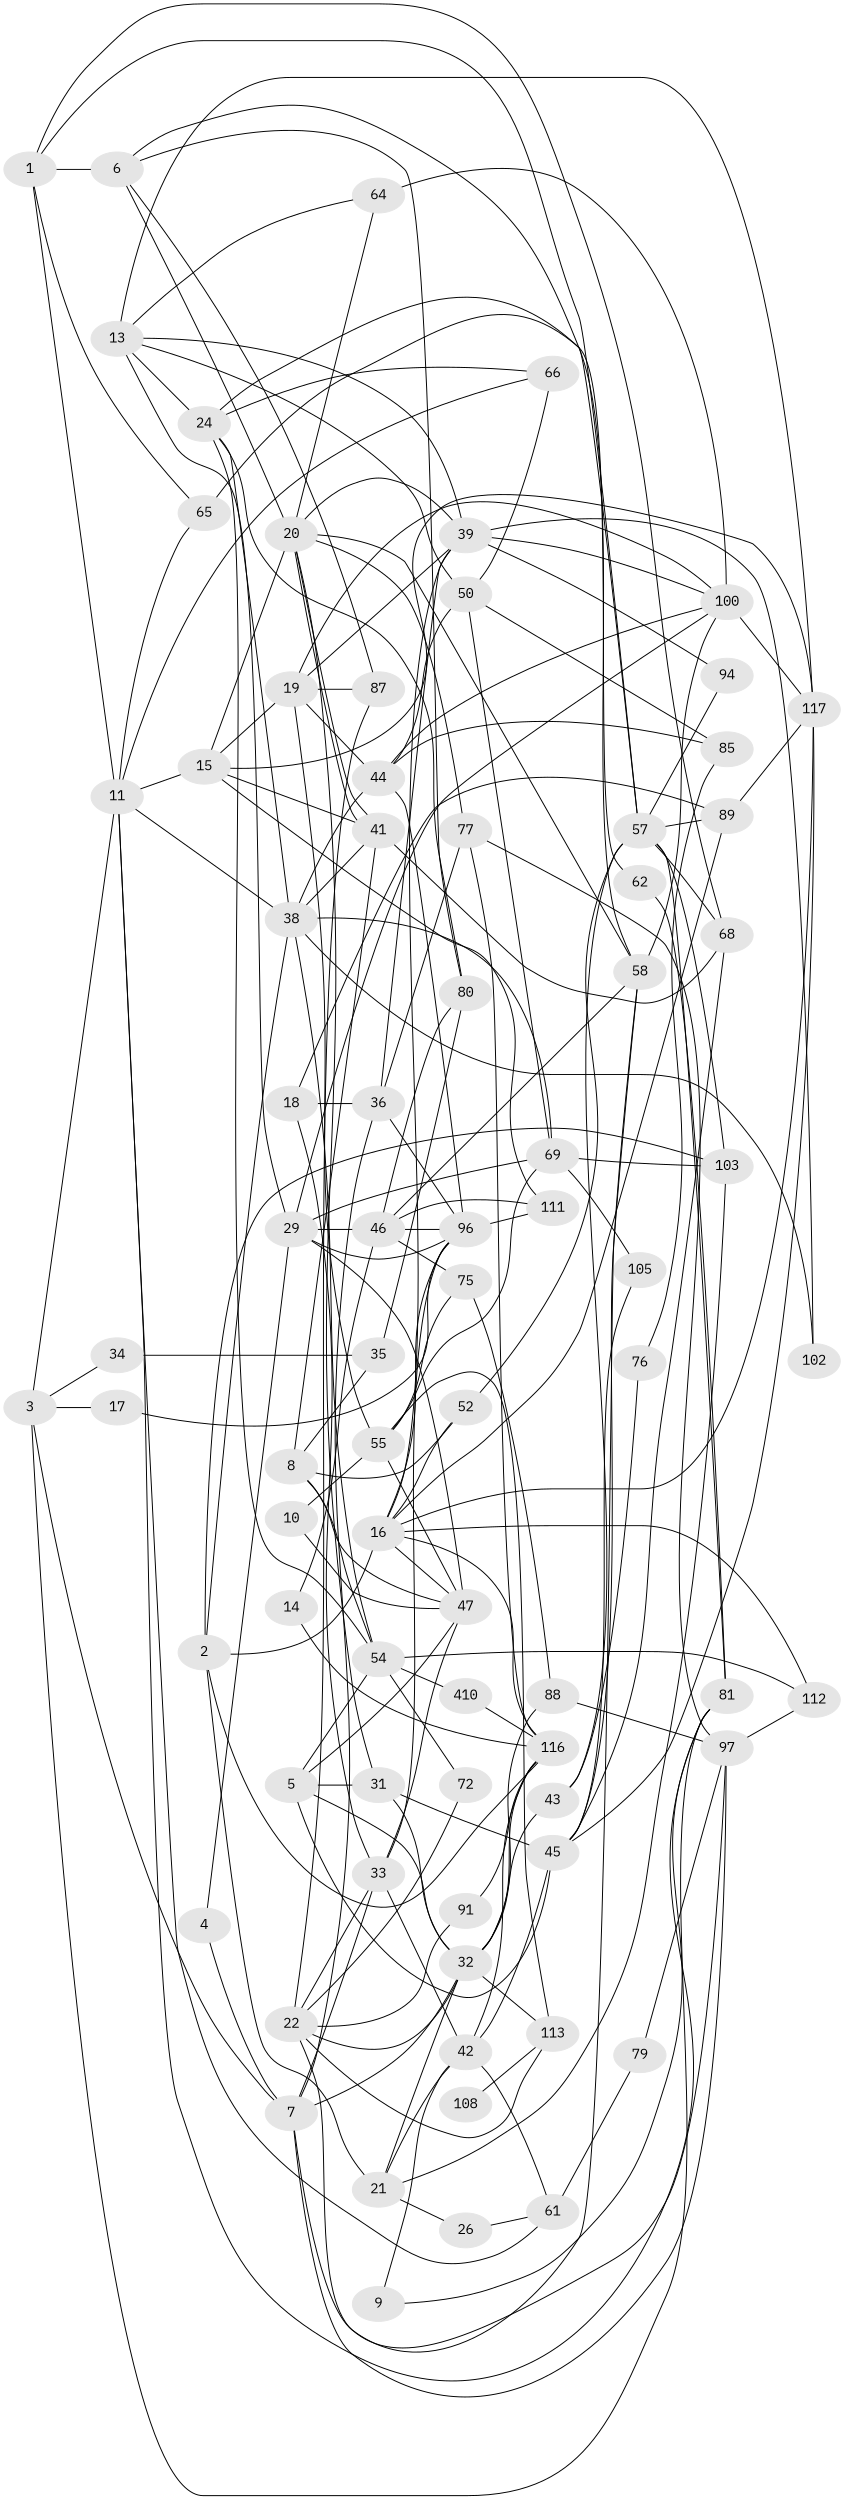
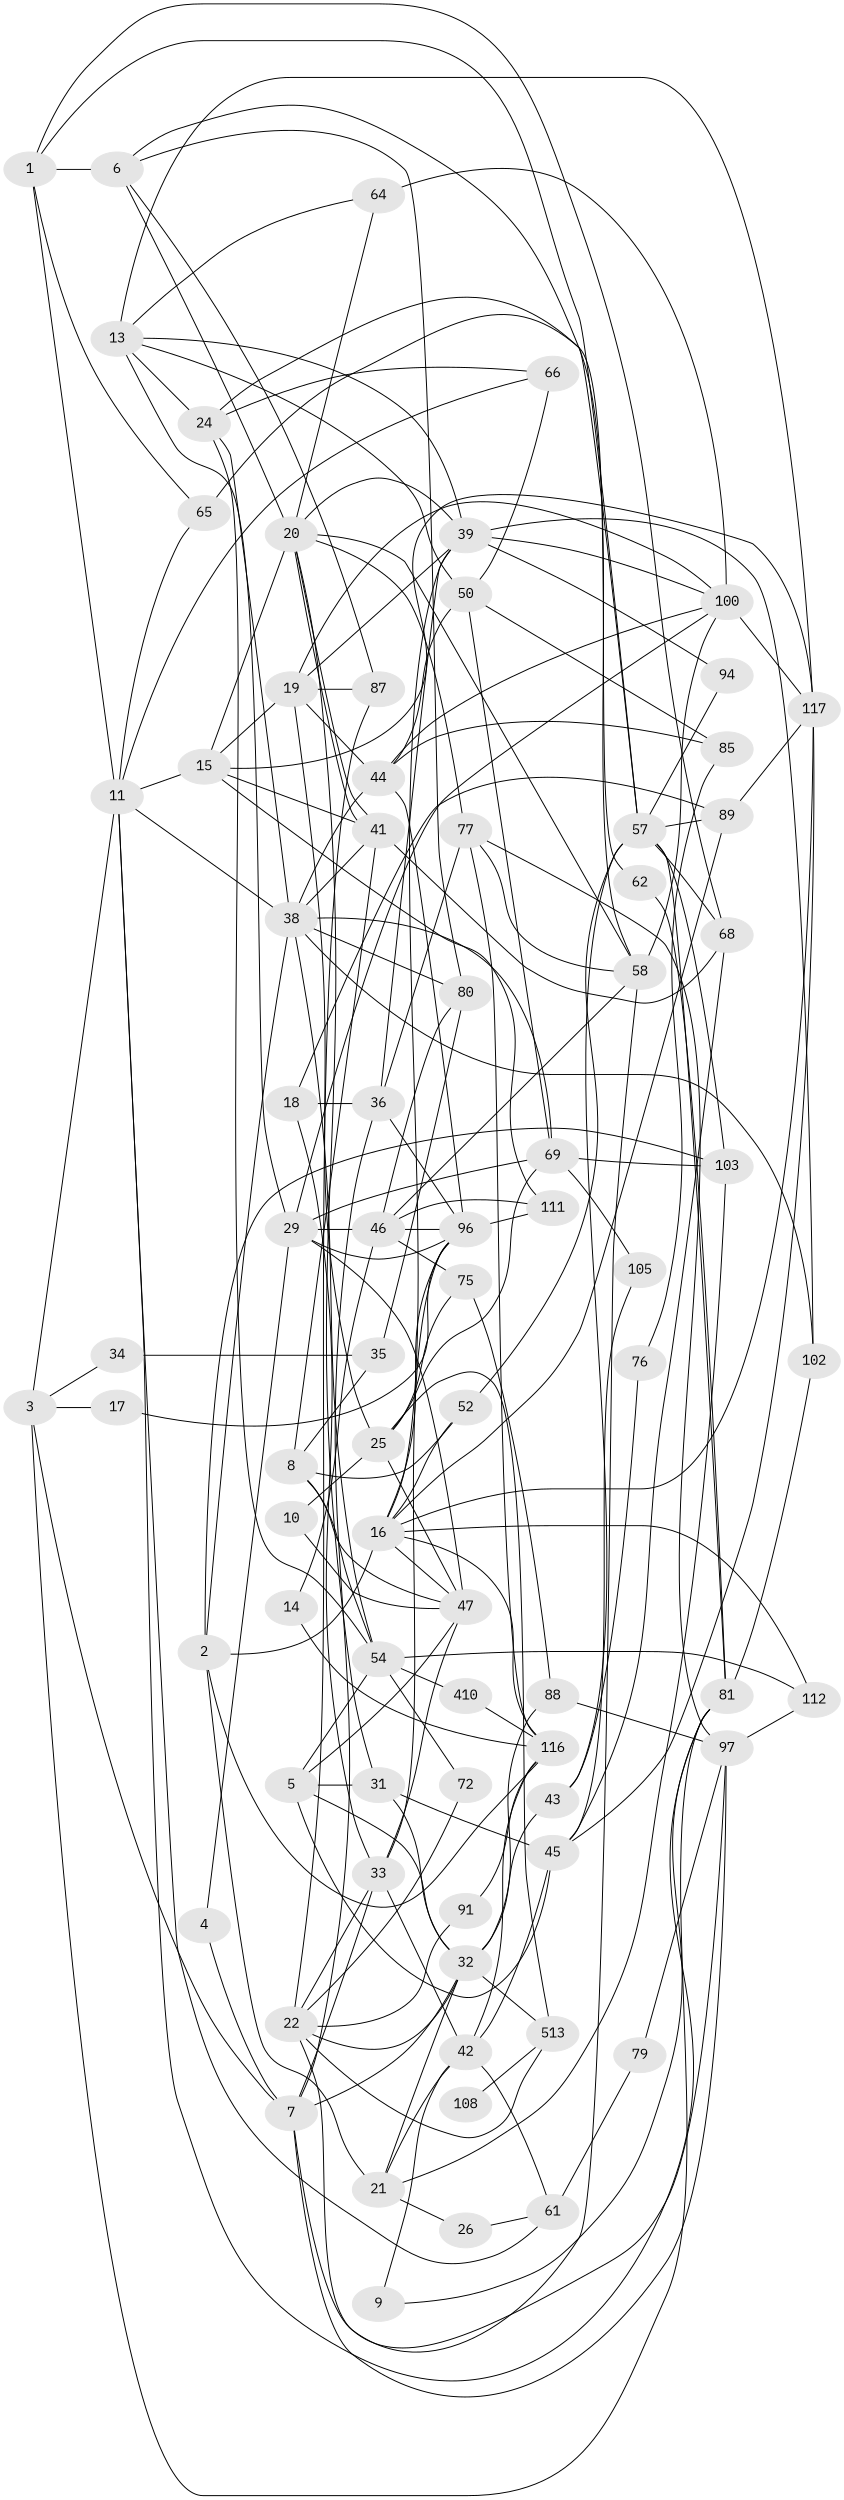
(408, 669) -> (382, 958)
(612, 1417) -> (525, 939)
(379, 1444) -> (379, 1444)
none -> (779, 1530)
(509, 1856) -> none
(553, 2034) -> (553, 2034)
